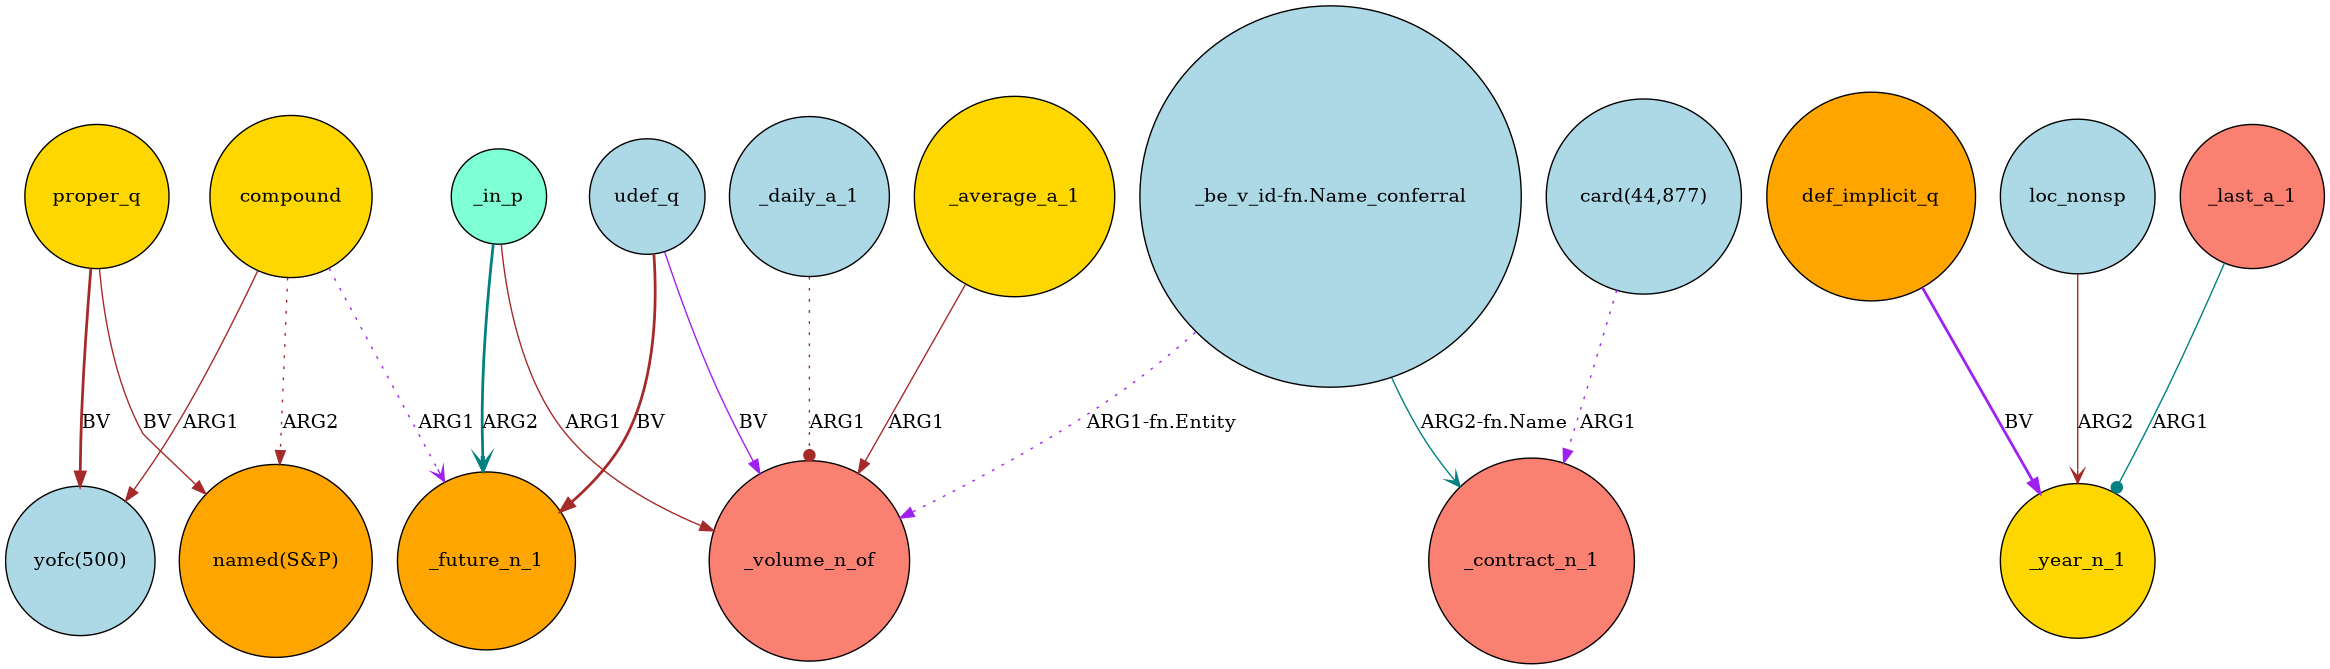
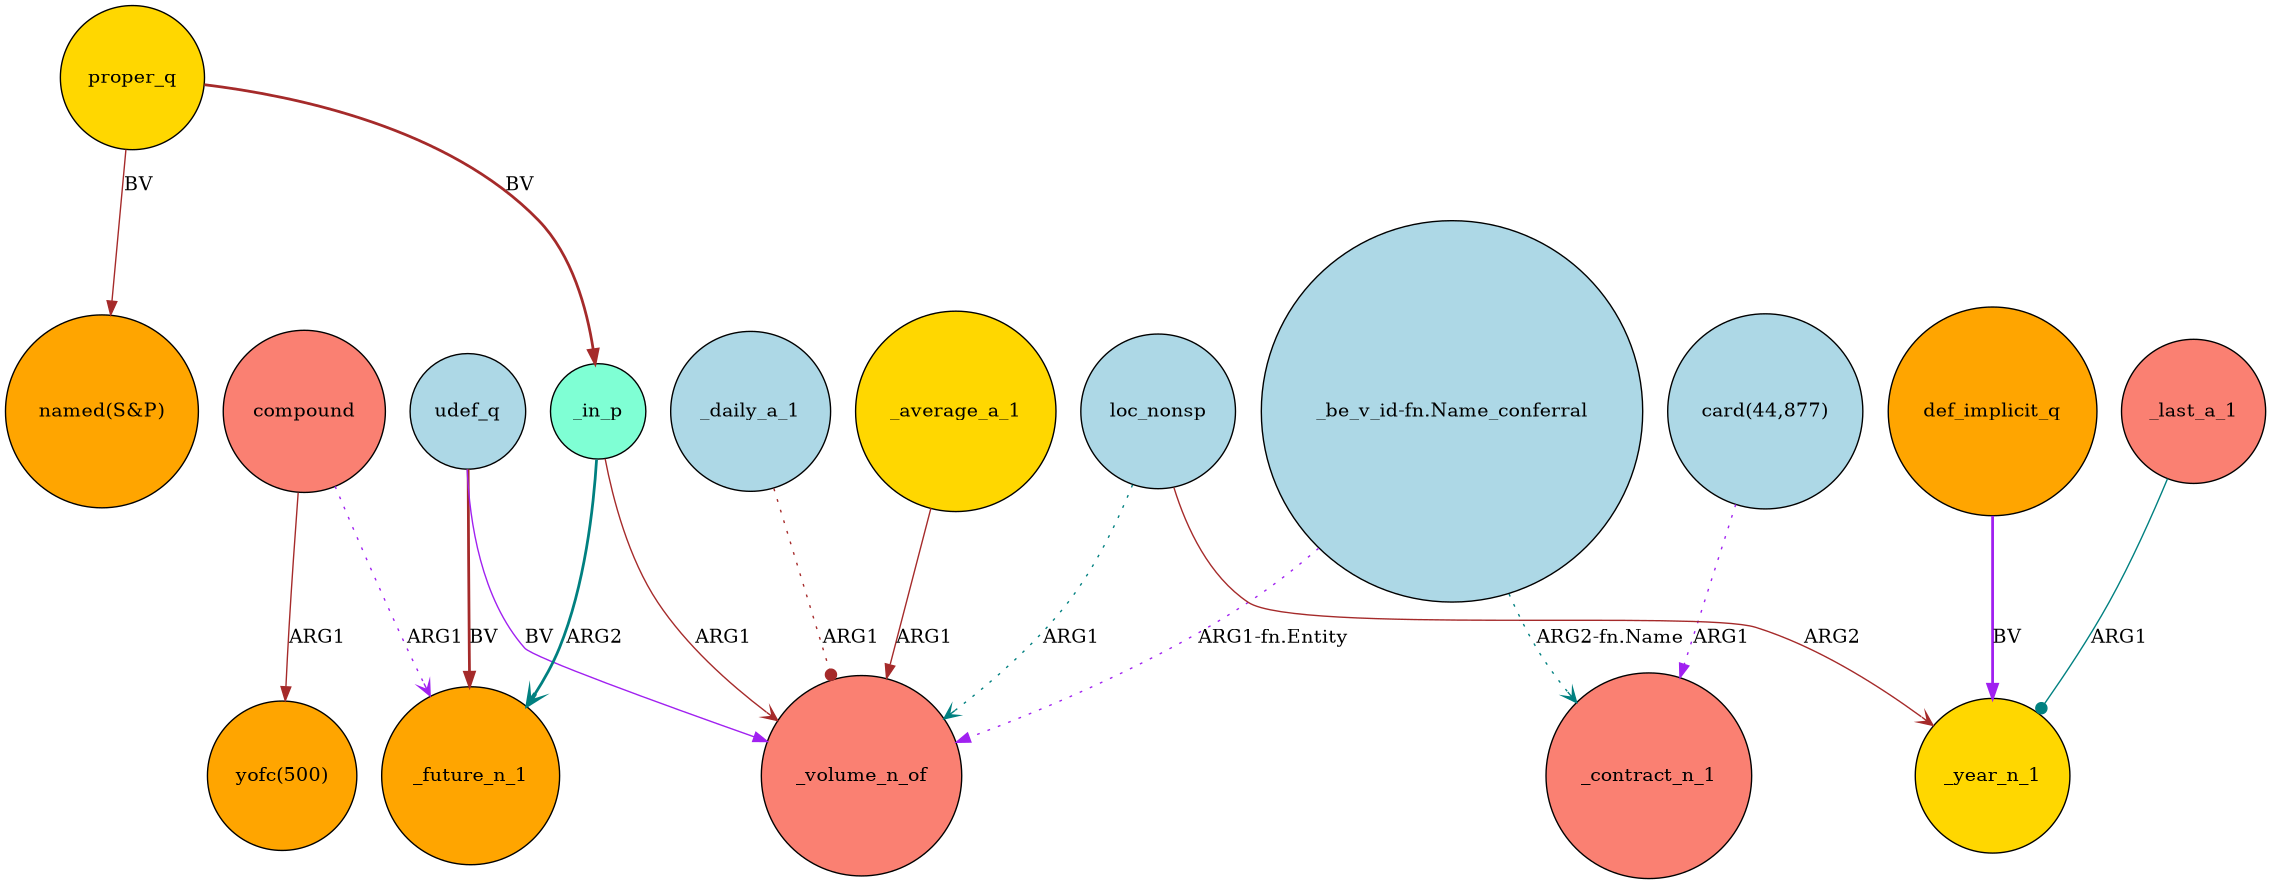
(291, 197) -> (304, 411)
(284, 364) -> none
(84, 370) -> (448, 155)
(555, 418) -> (658, 603)
(1418, 429) -> (1535, 645)
(80, 561) -> (282, 776)
none -> (1061, 611)
